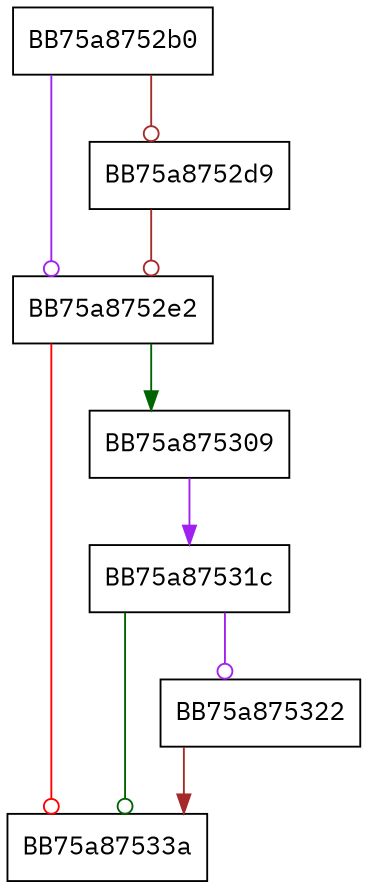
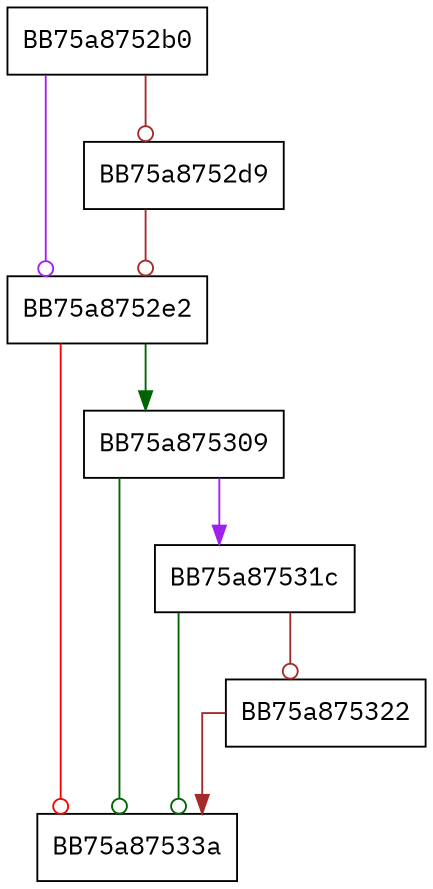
none -> (119, 638)
(225, 638) -> (290, 638)
